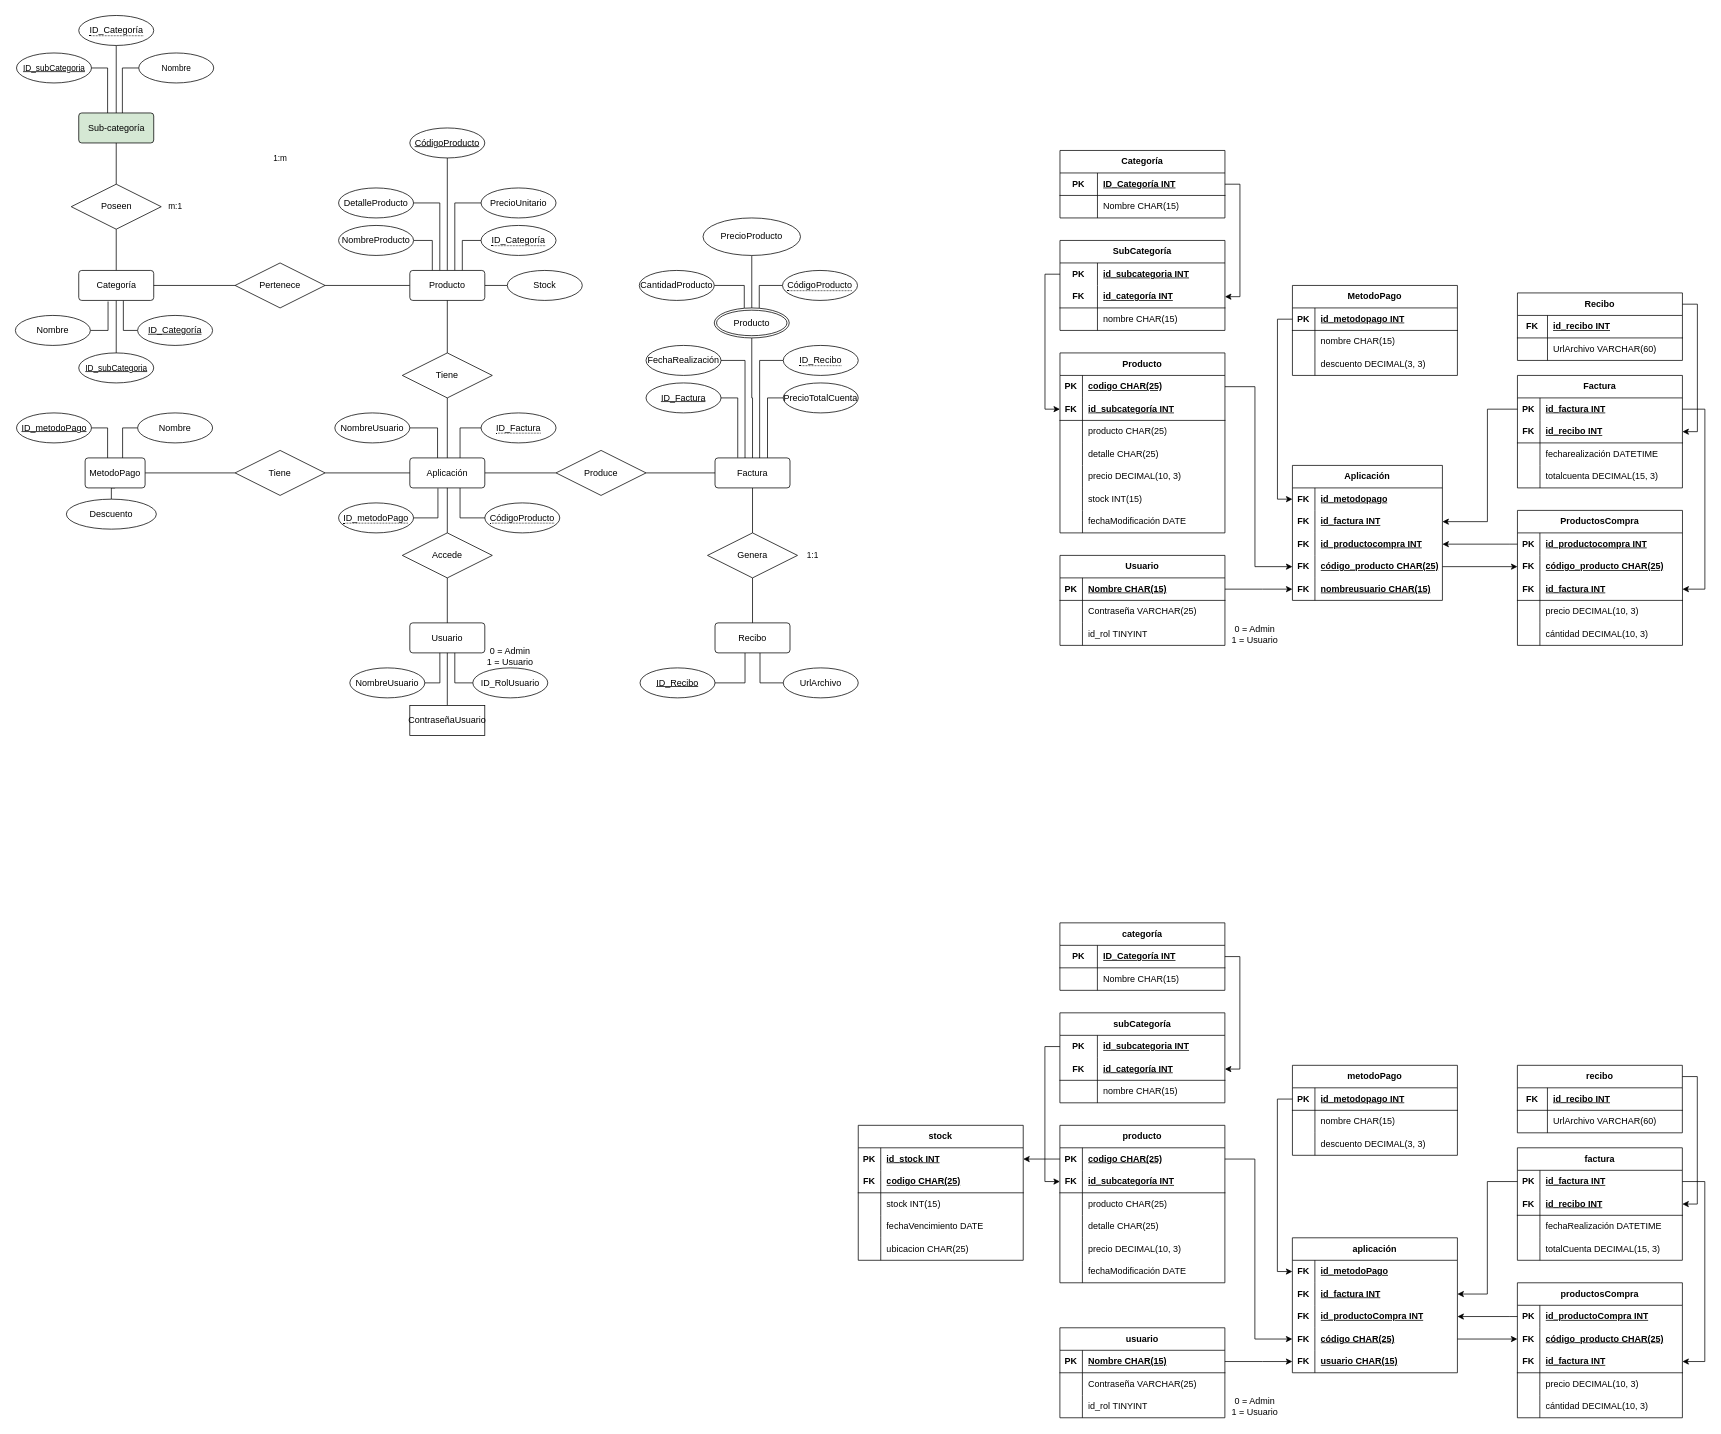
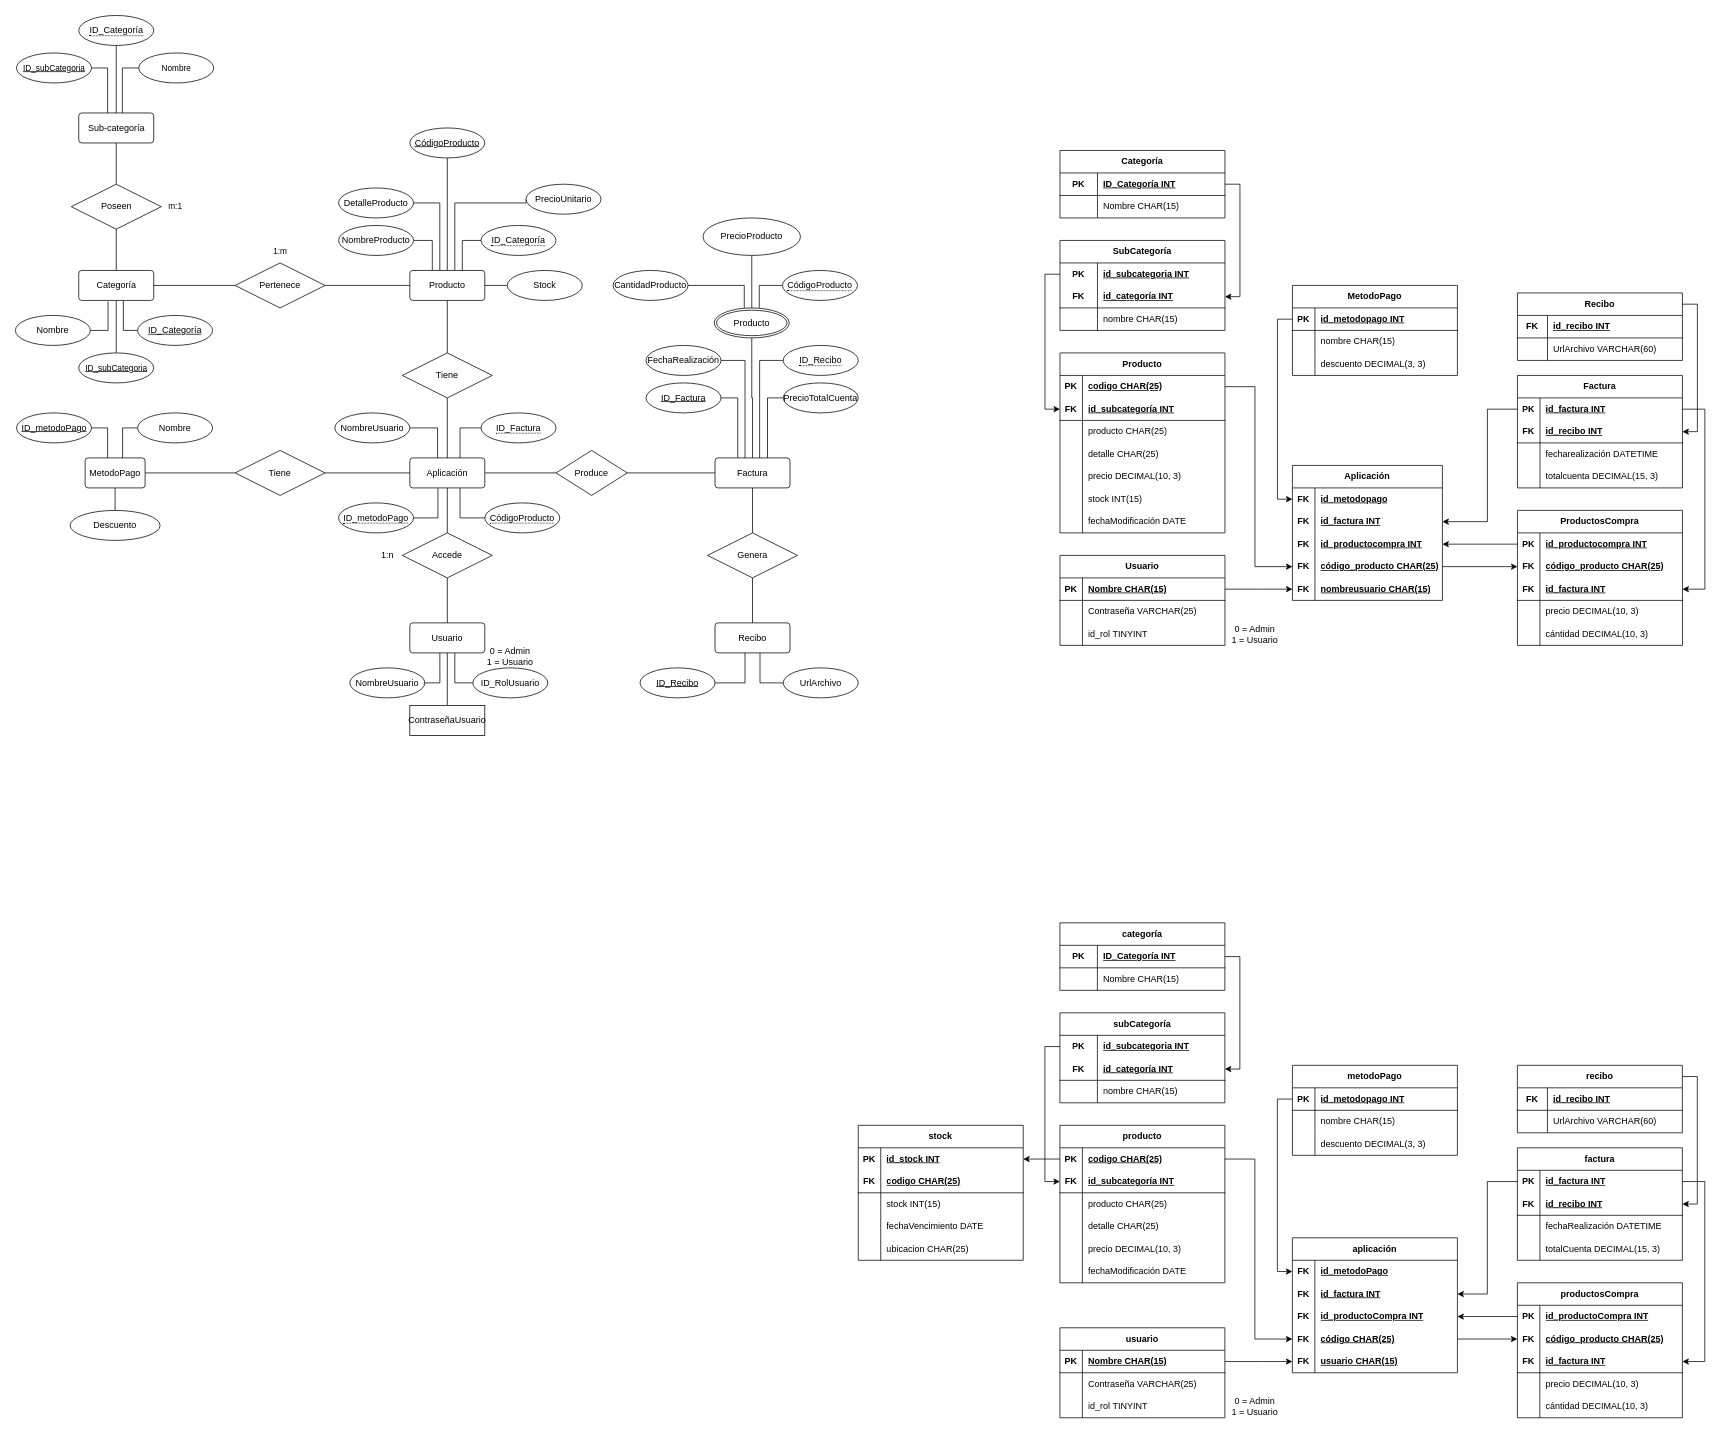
(116, 128) -> (116, 128)
(280, 158) -> (280, 252)
(519, 203) -> (564, 199)
(677, 285) -> (651, 285)
(601, 473) -> (592, 473)
(111, 514) -> (115, 525)
none -> (387, 555)
(813, 555) -> none
